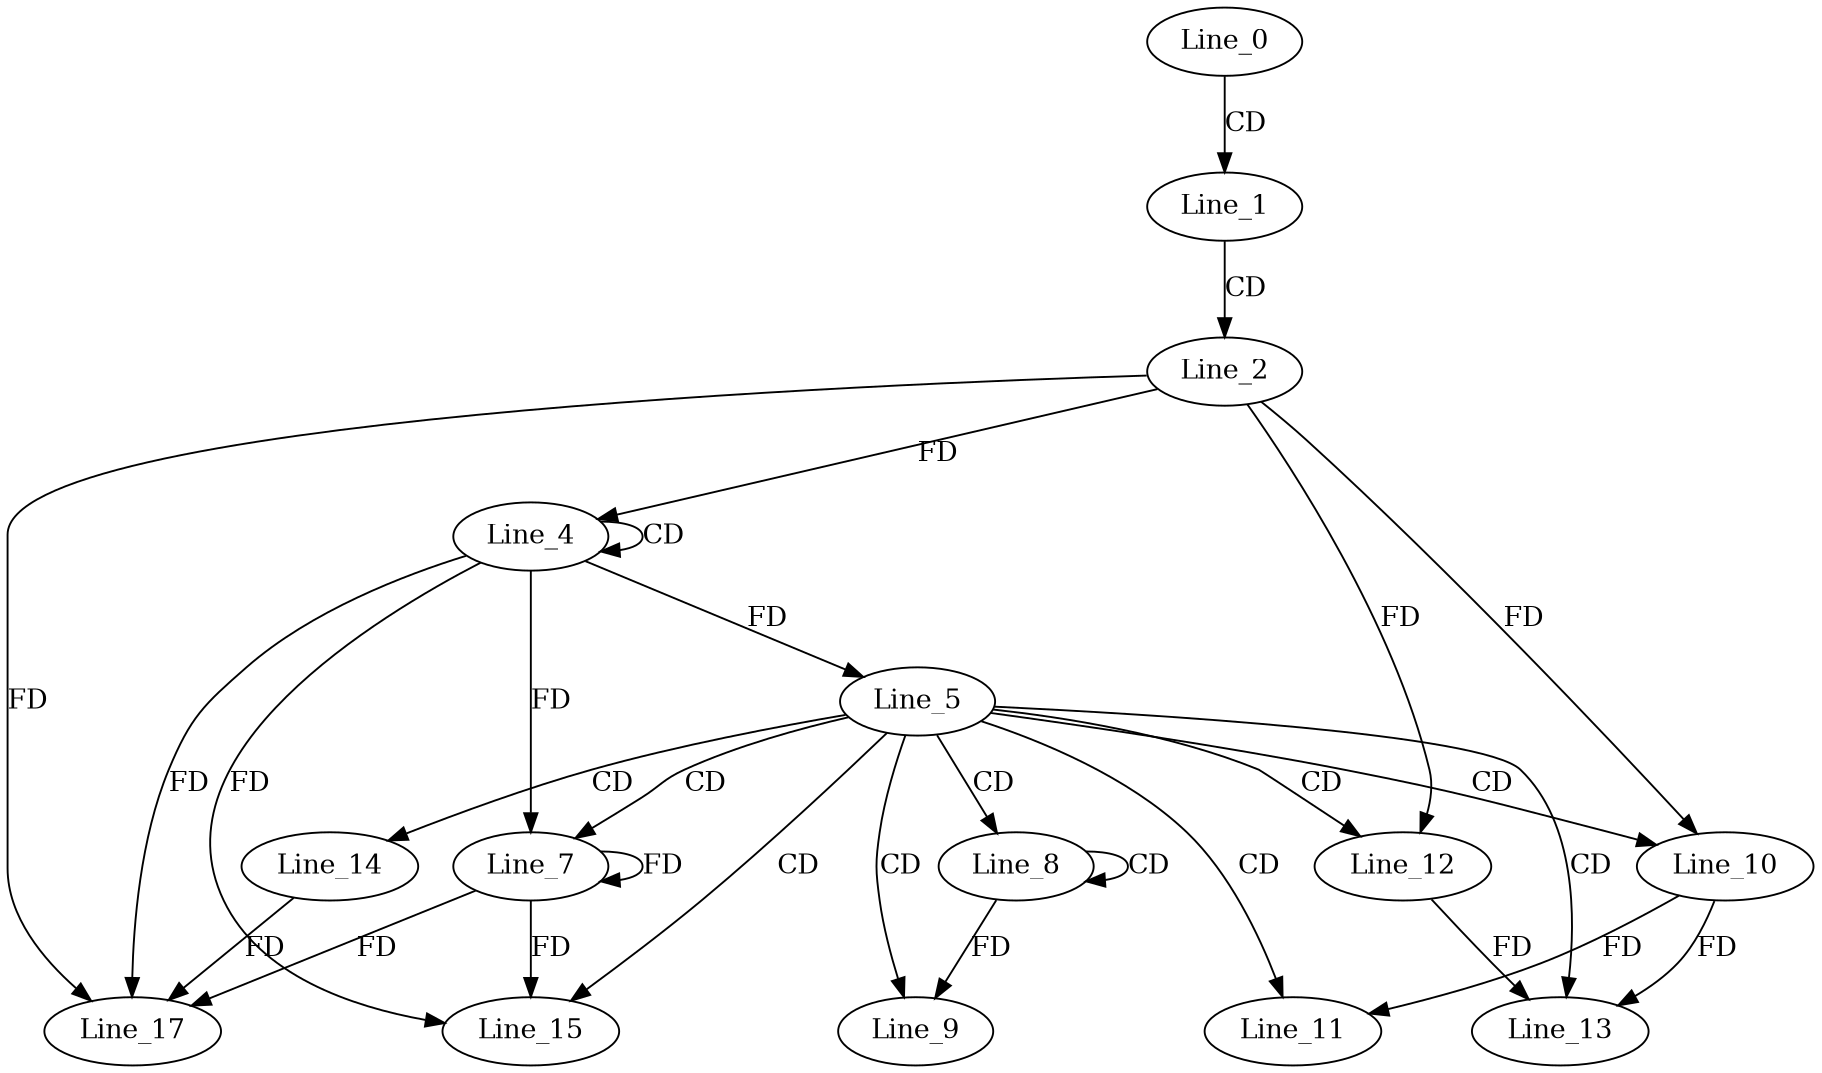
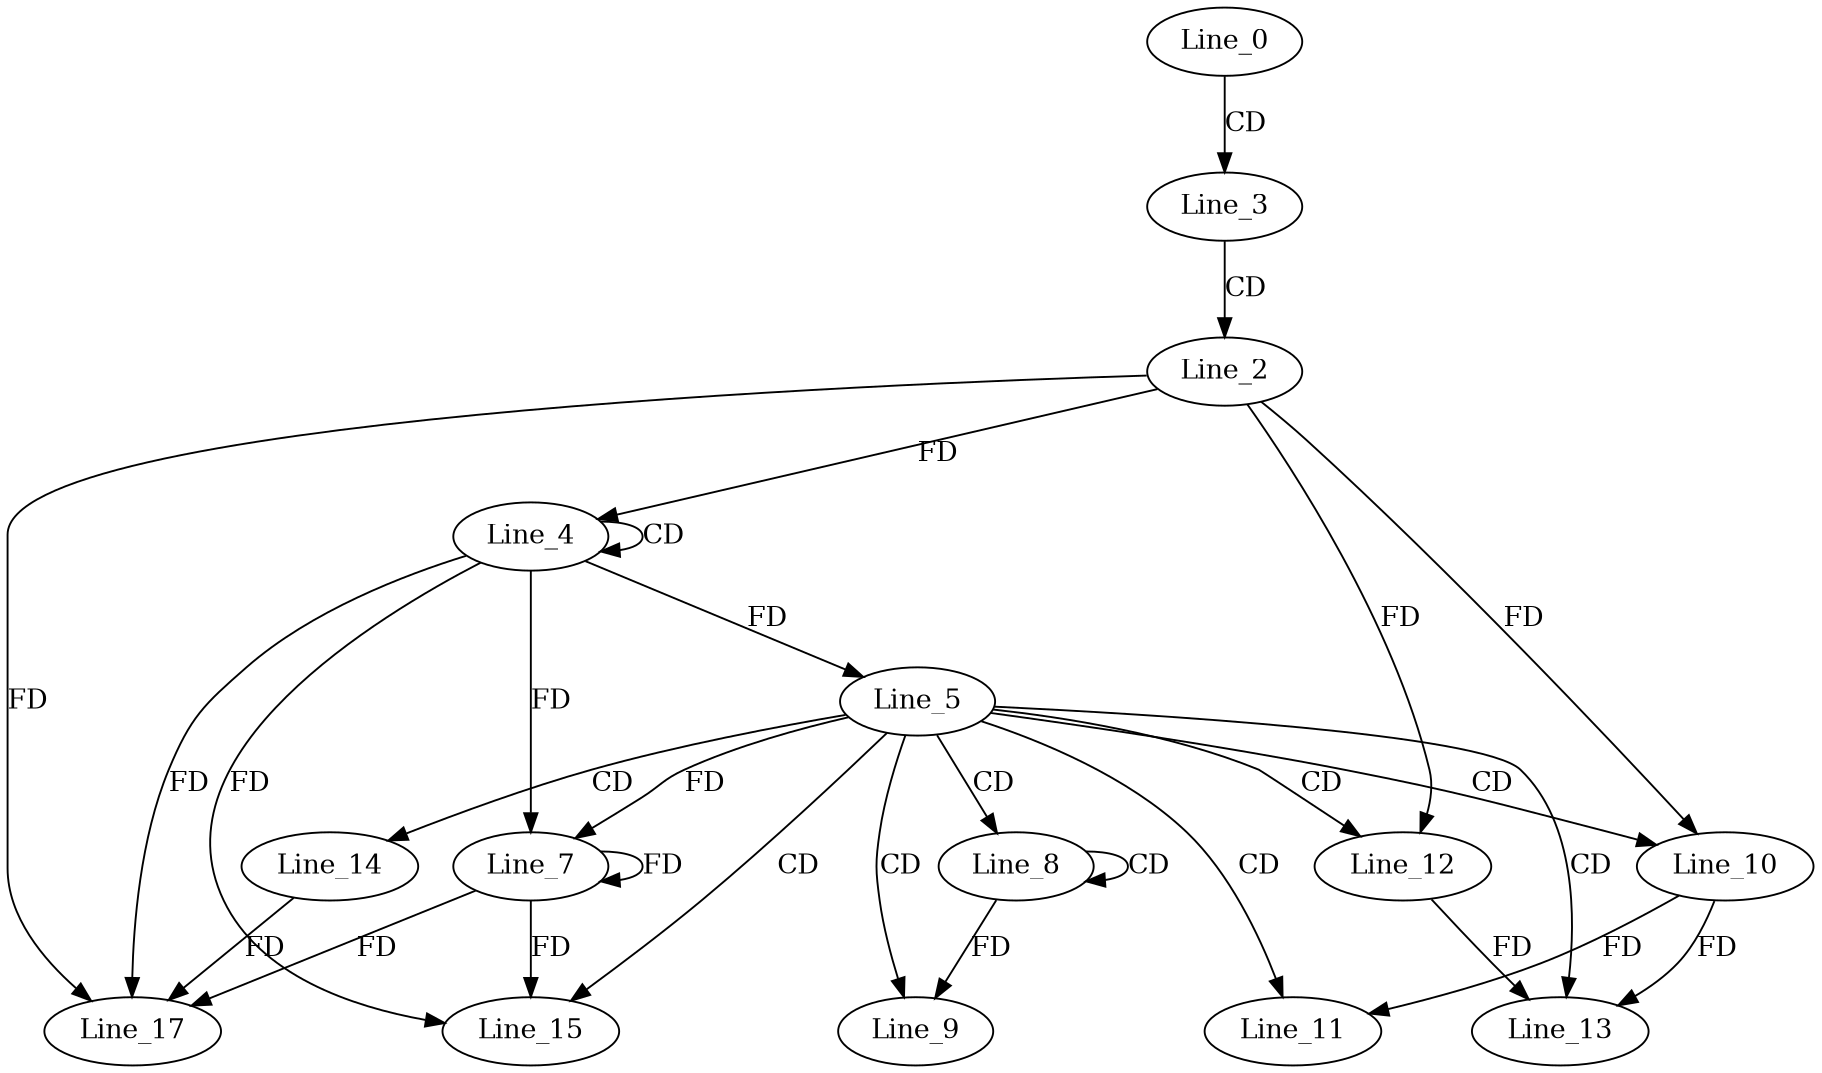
(1225, 207) -> (1225, 207)
(705, 784) -> (705, 784)
